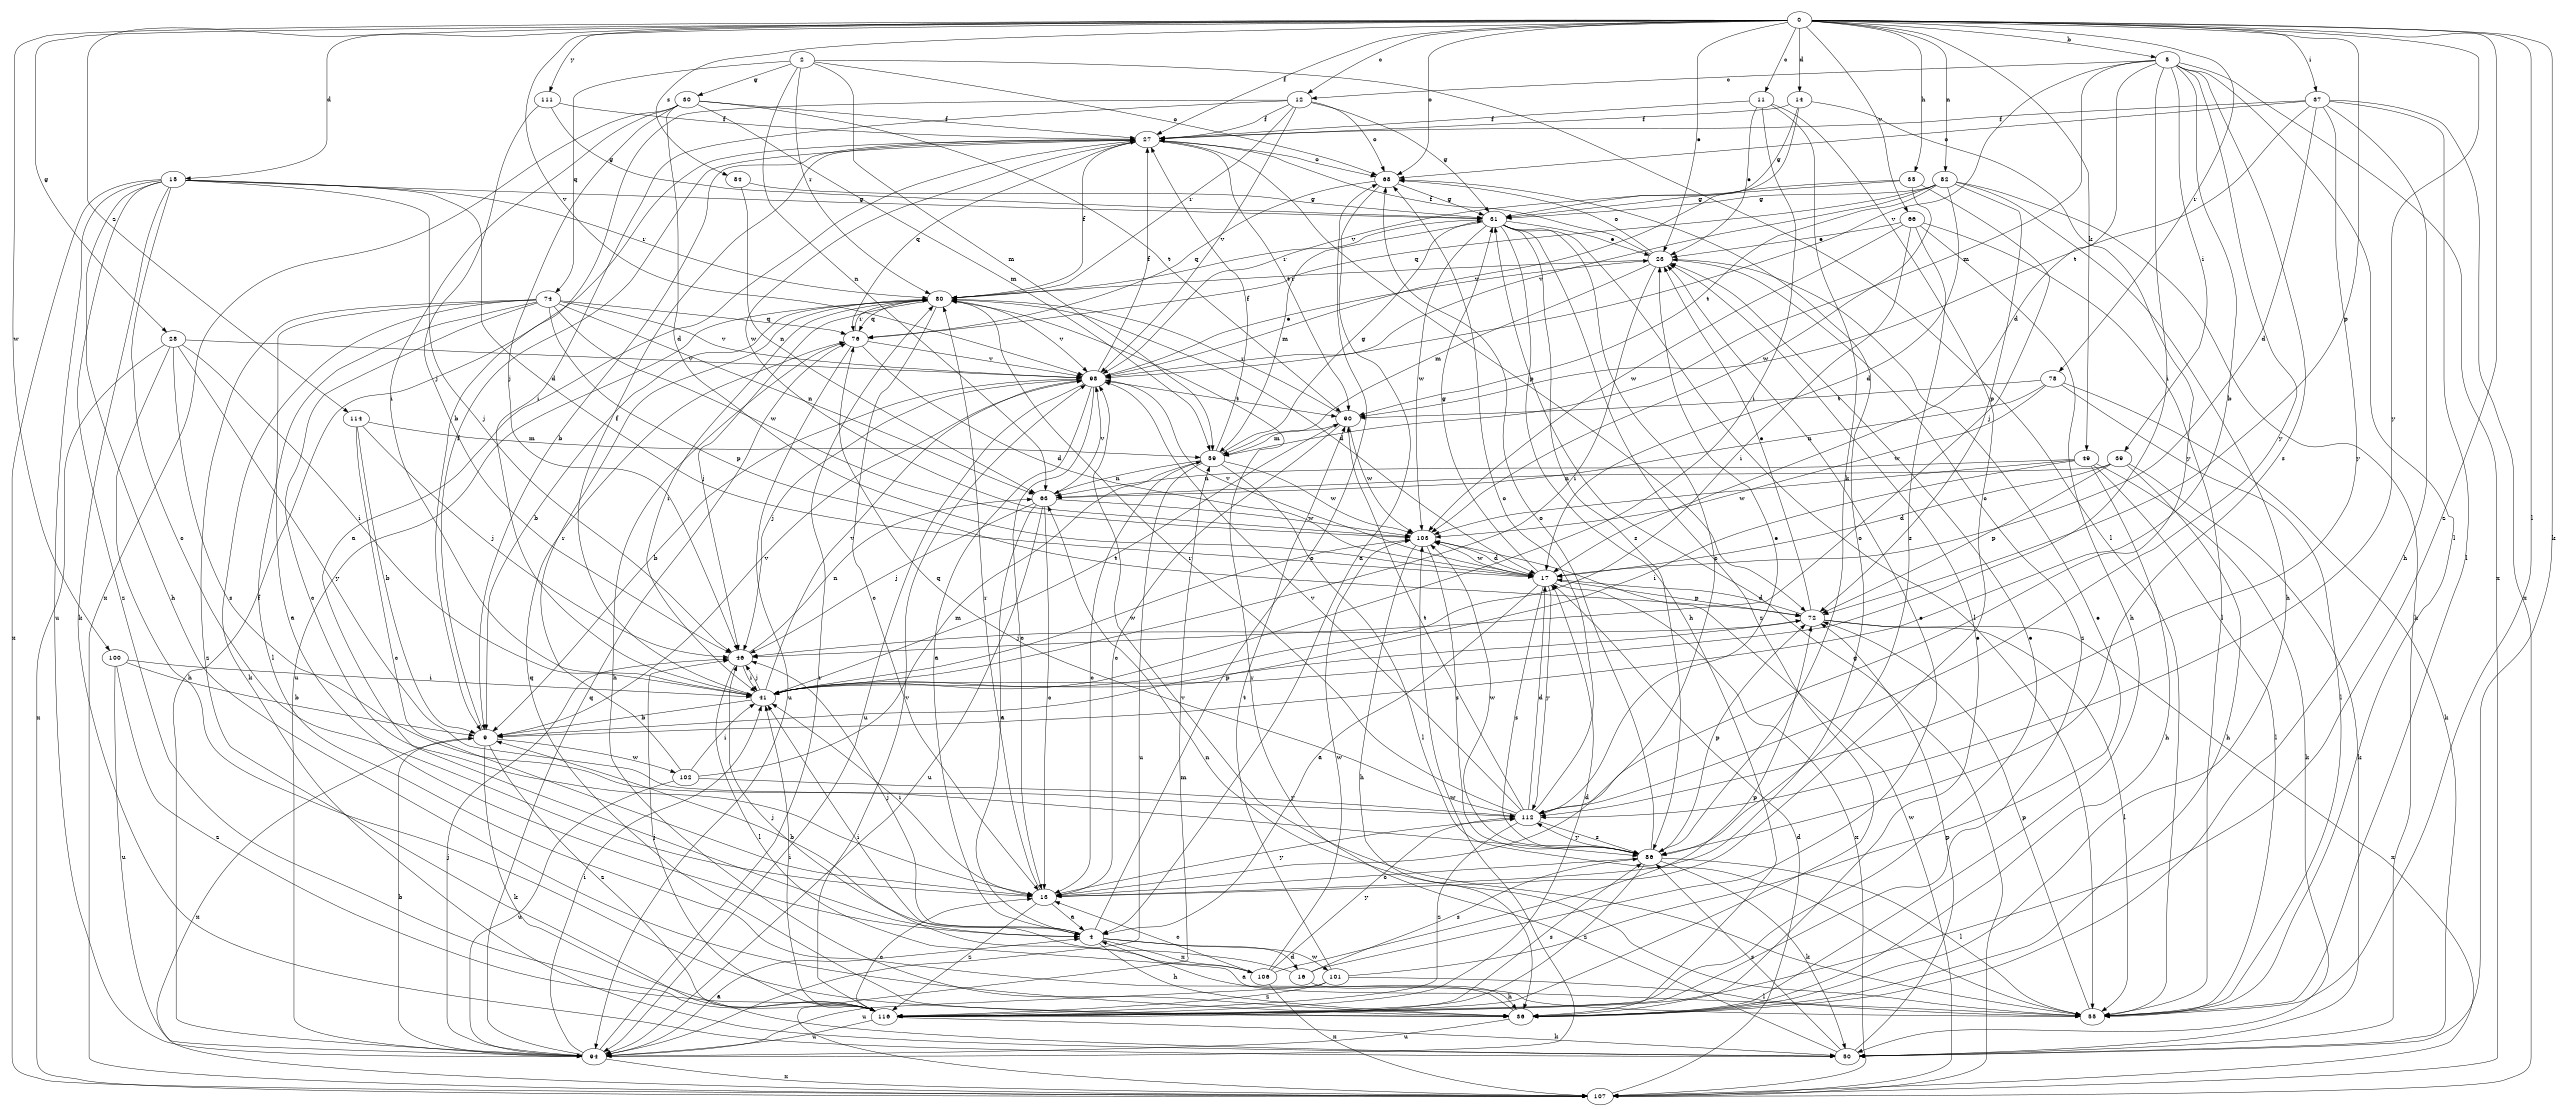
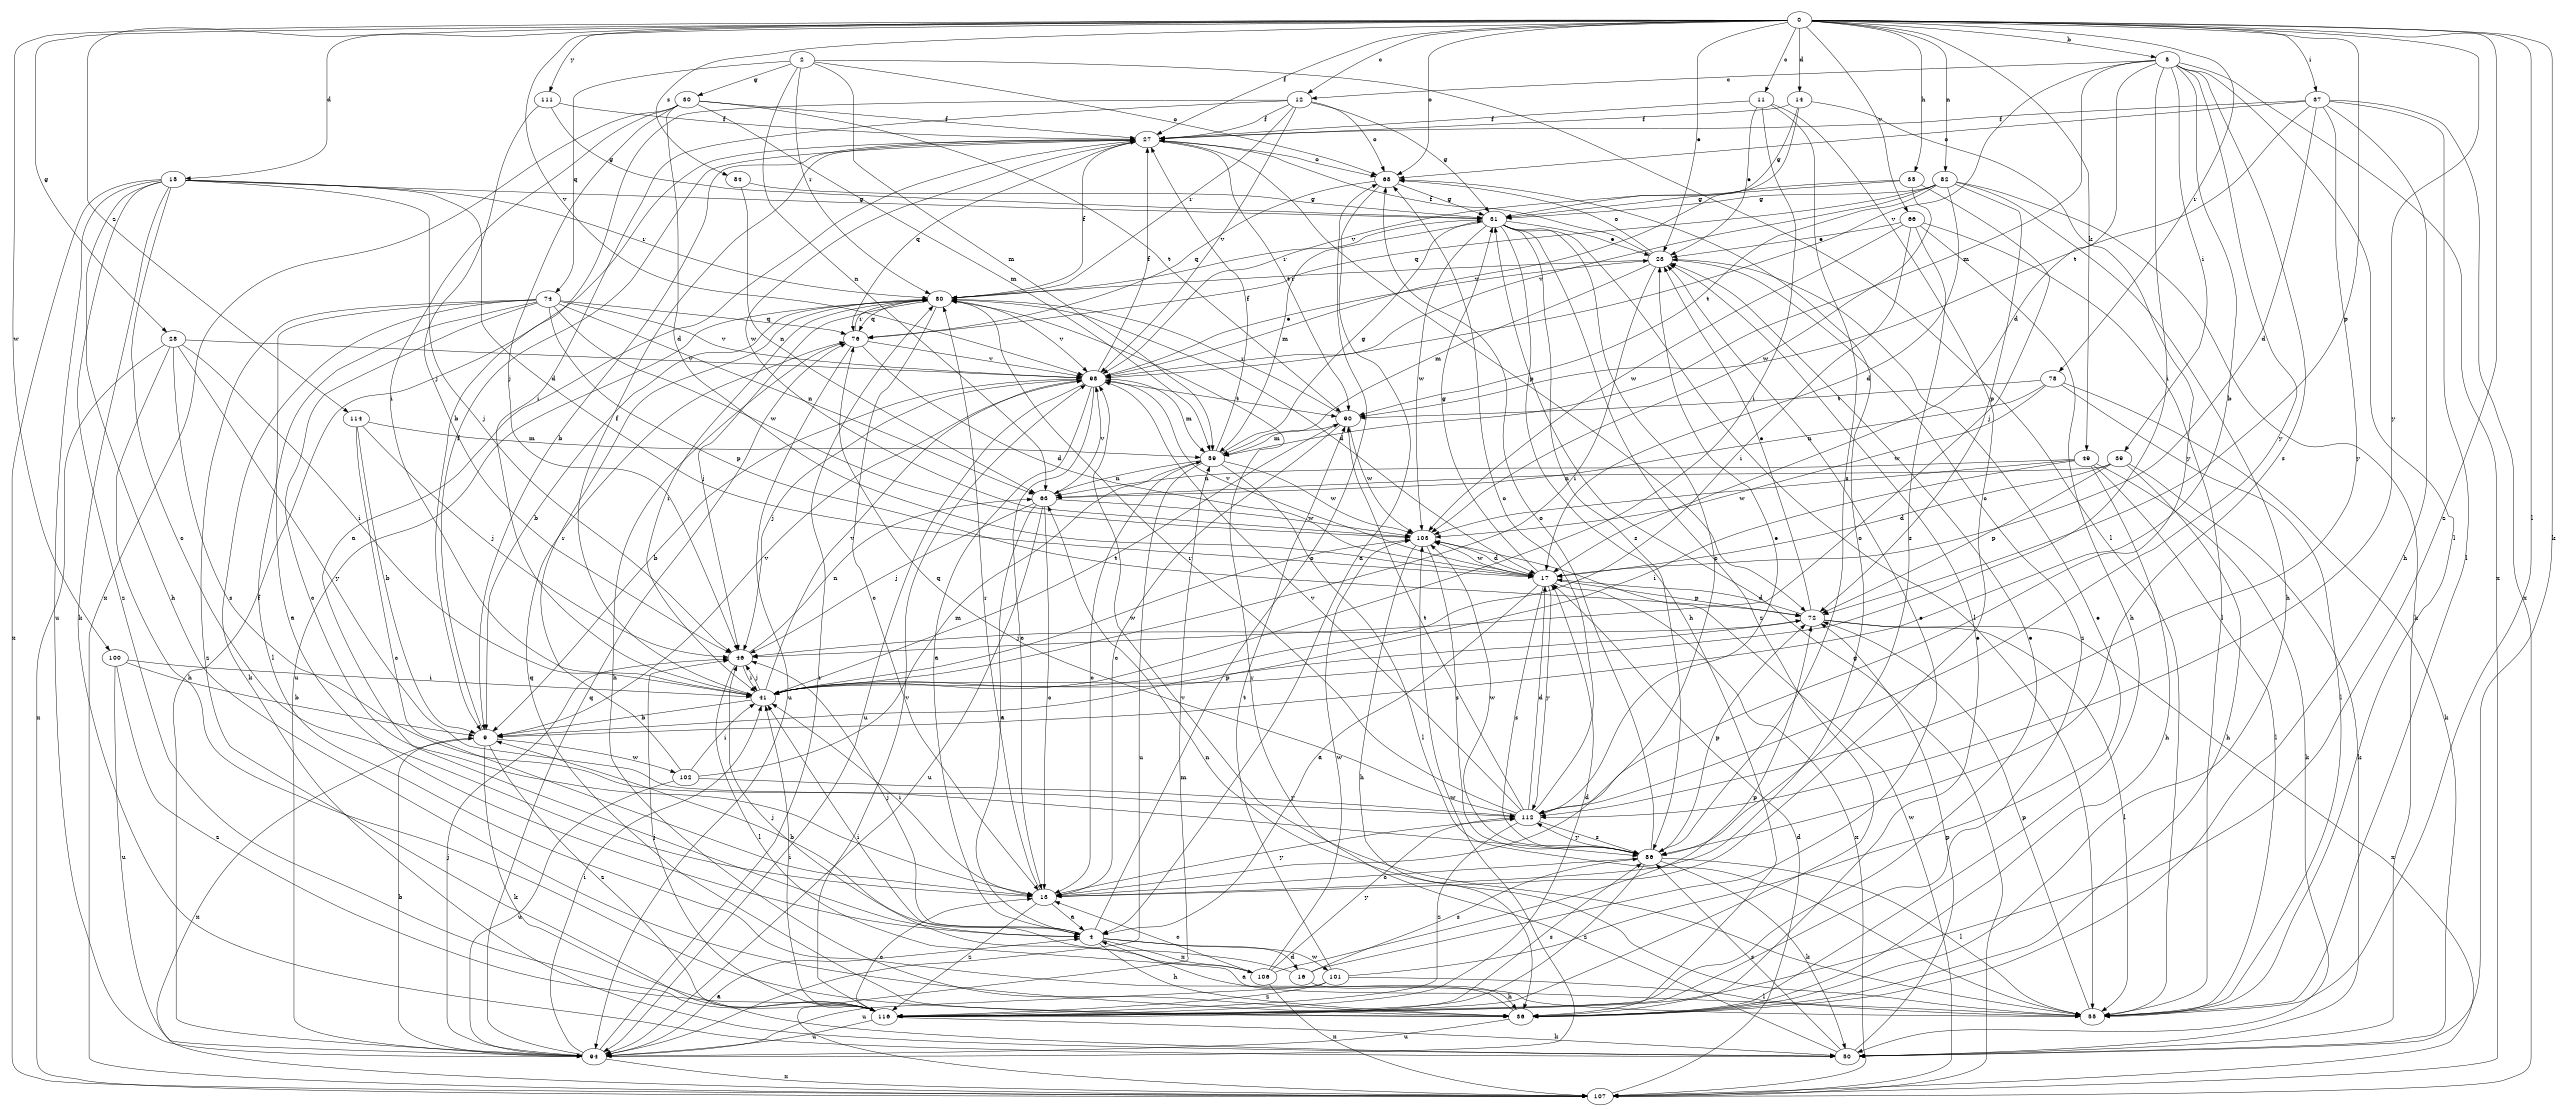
none -> (1167, 396)
(1847, 479) -> (1847, 479)
